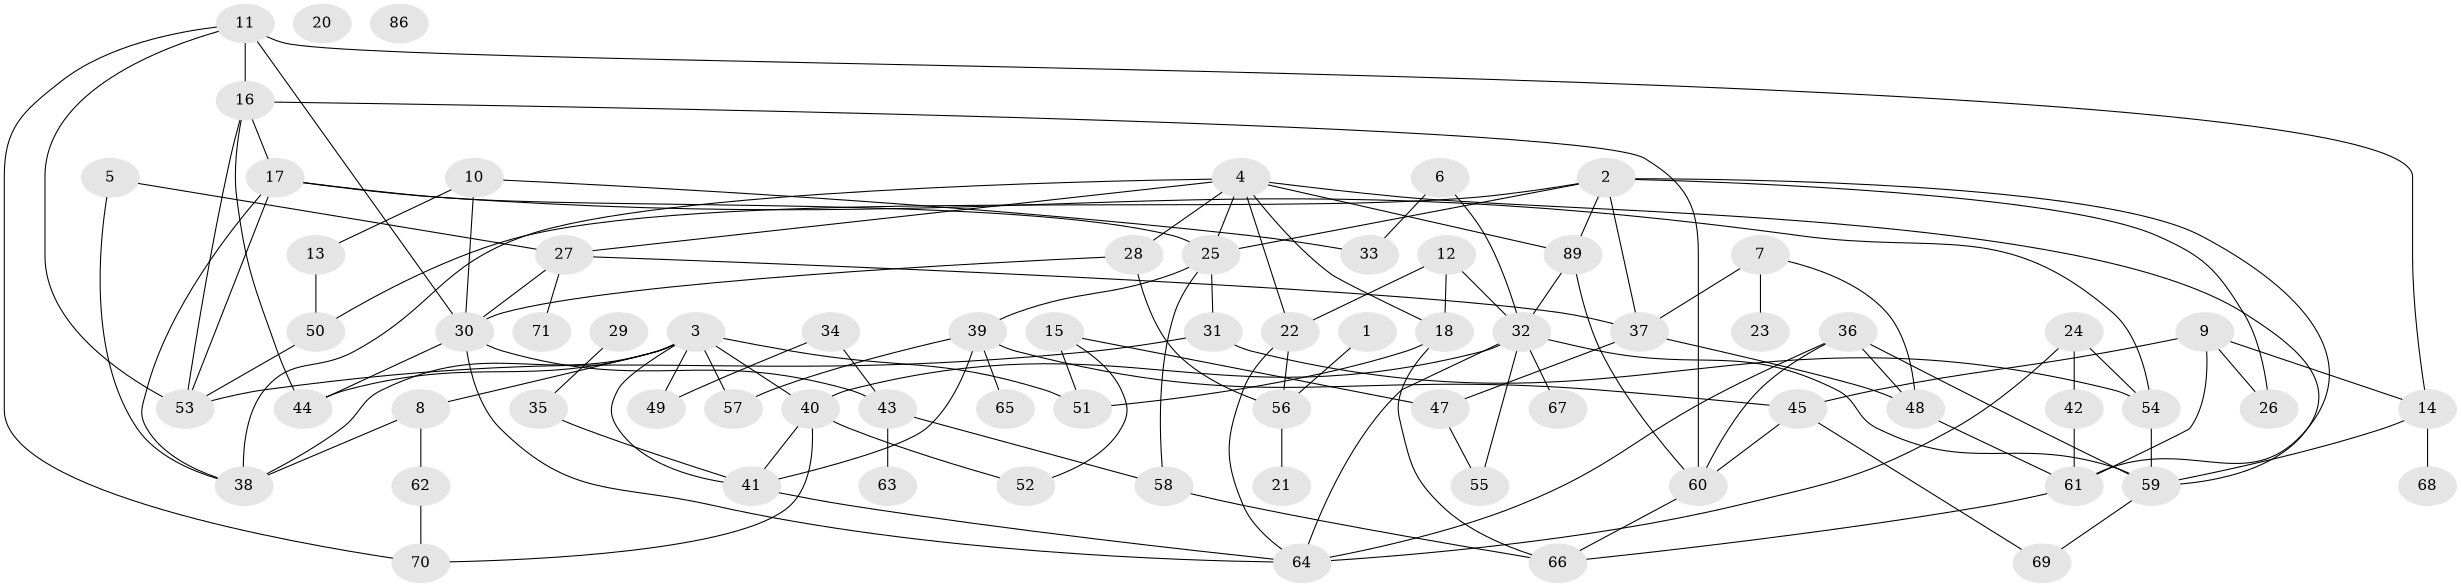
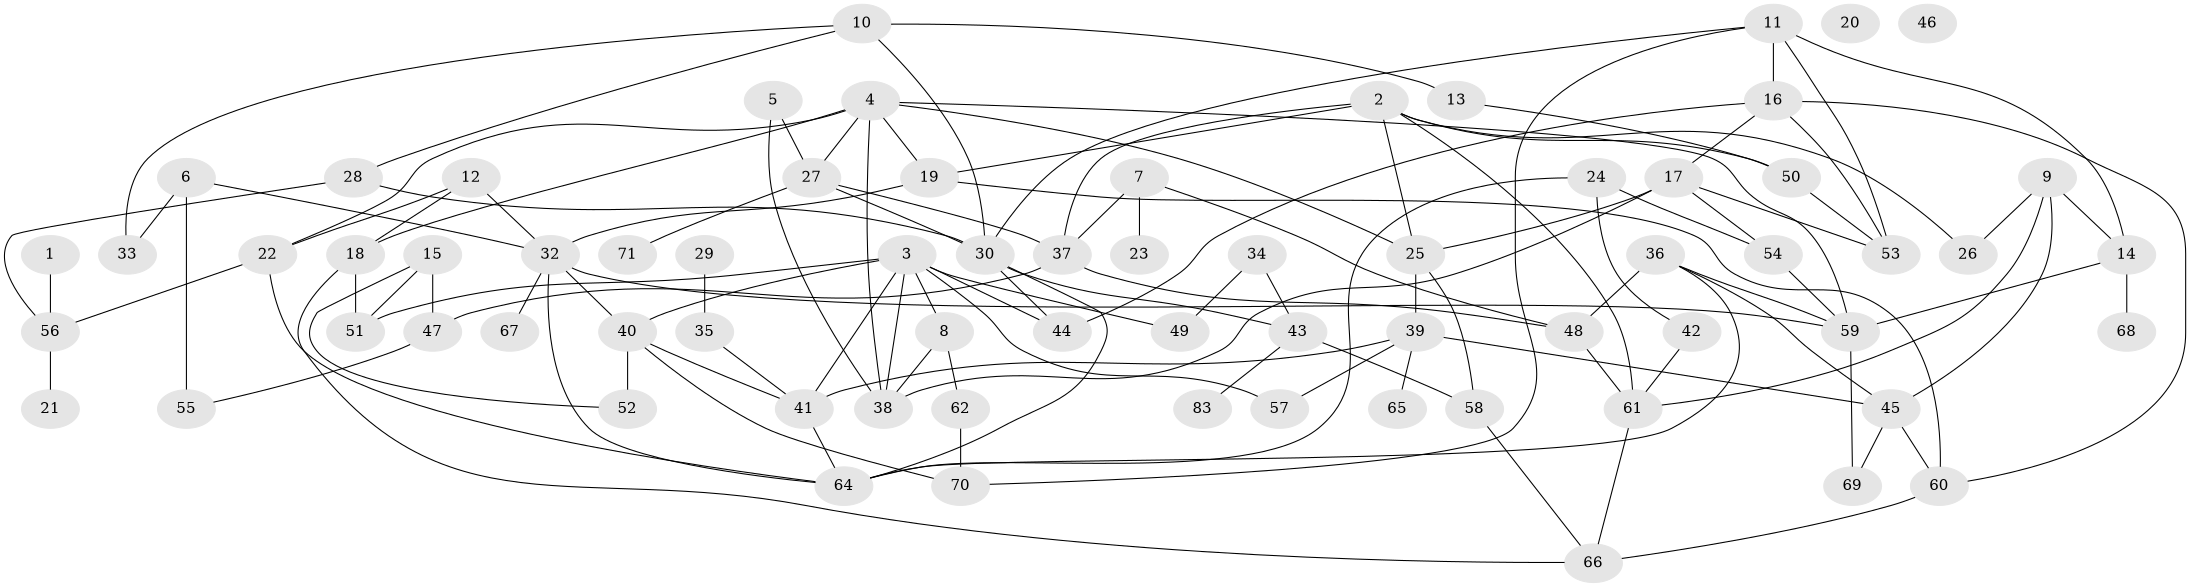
(399, 24) -> (1928, 24)
(1188, 216) -> (604, 93)
(1573, 255) -> (930, 178)
(1213, 332) -> none
(1755, 395) -> (1785, 327)
(1501, 409) -> (186, 293)
(888, 486) -> (1203, 409)
